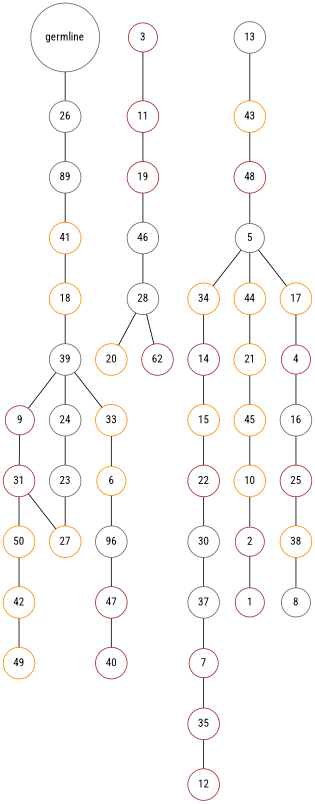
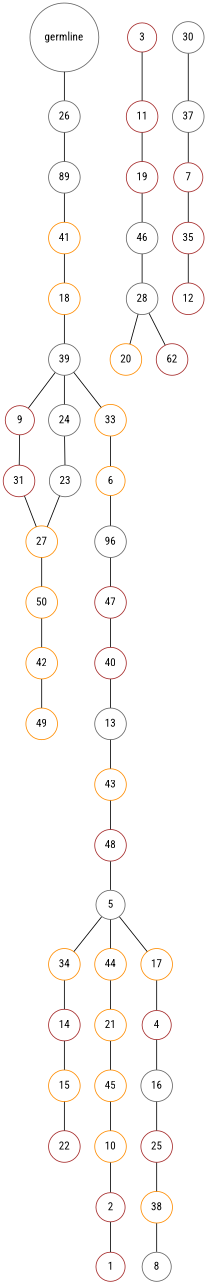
(19, 511) -> (42, 572)
(204, 511) -> none
none -> (111, 693)
